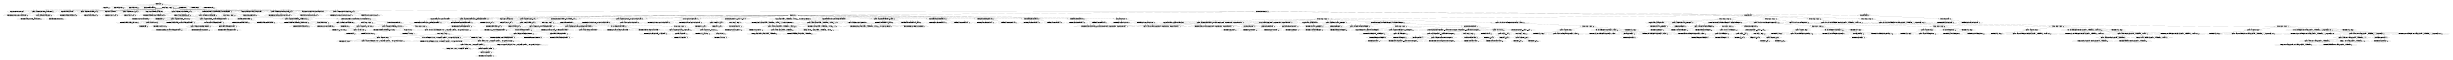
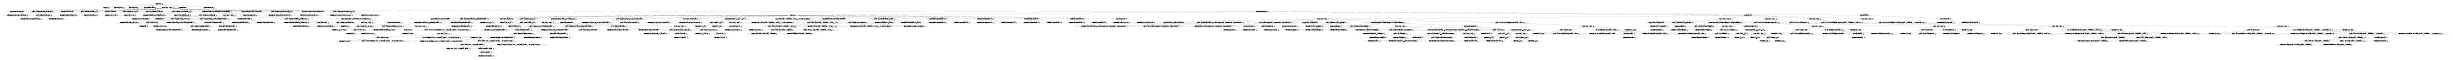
(195, 8) -> none
